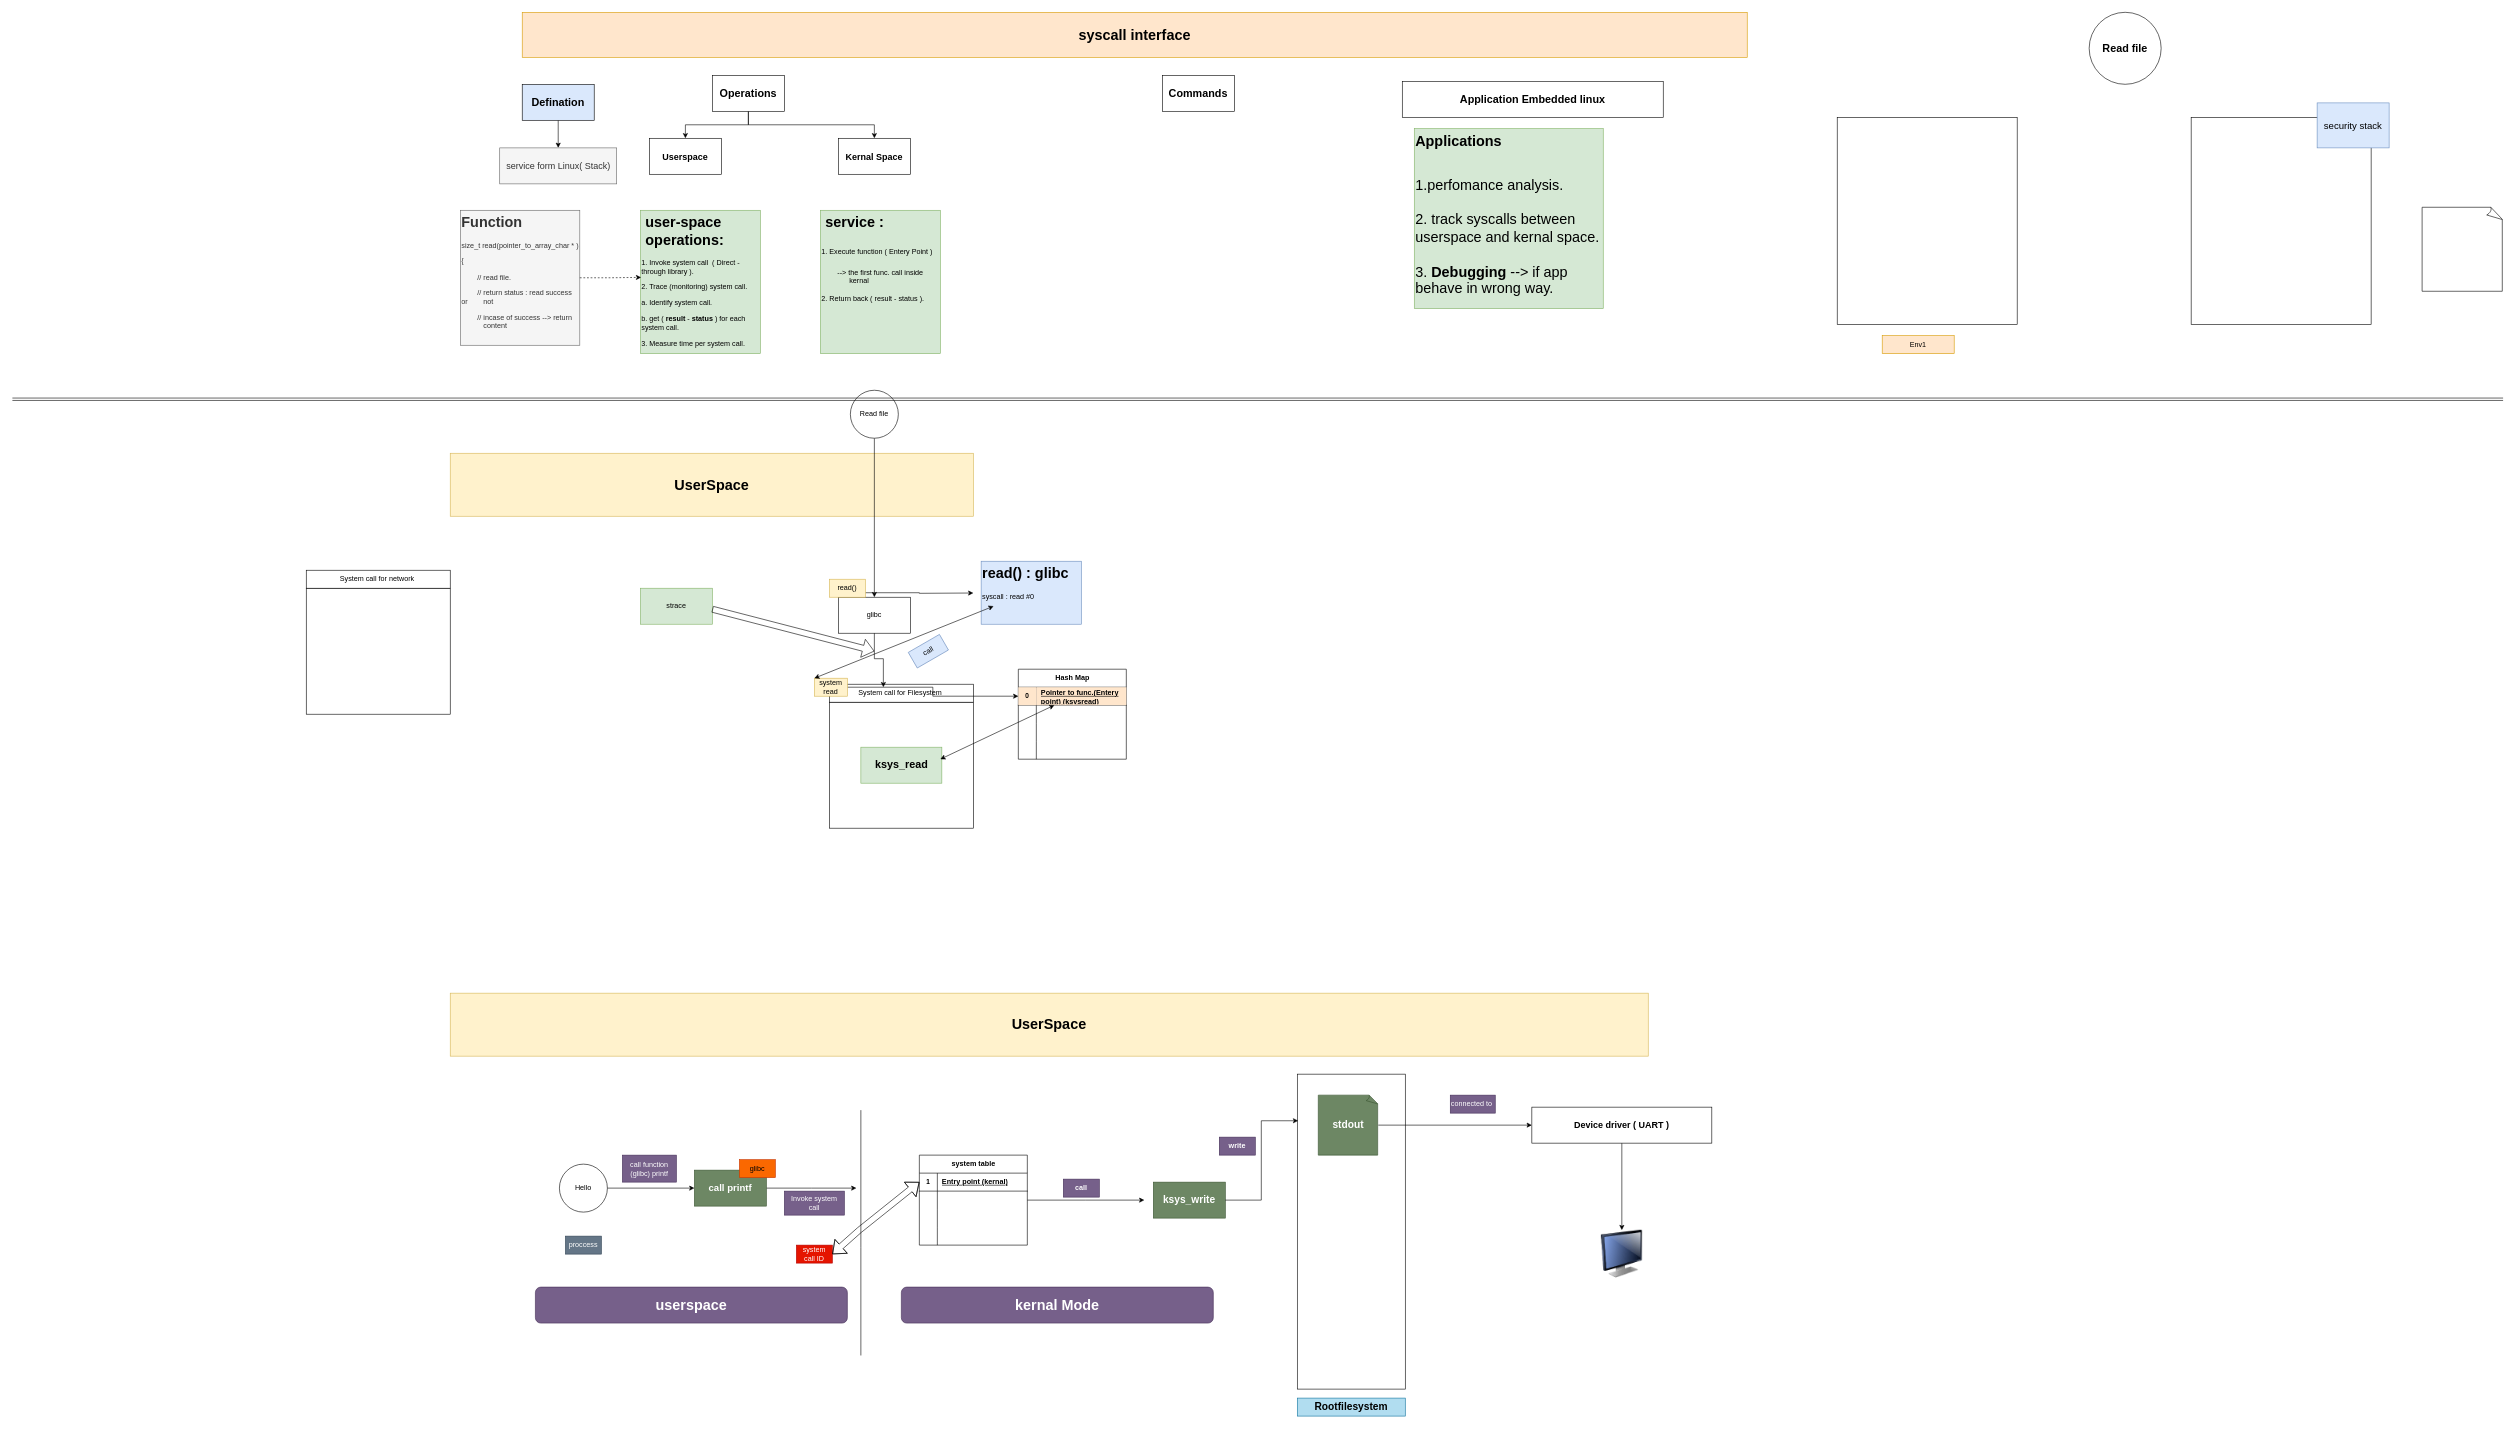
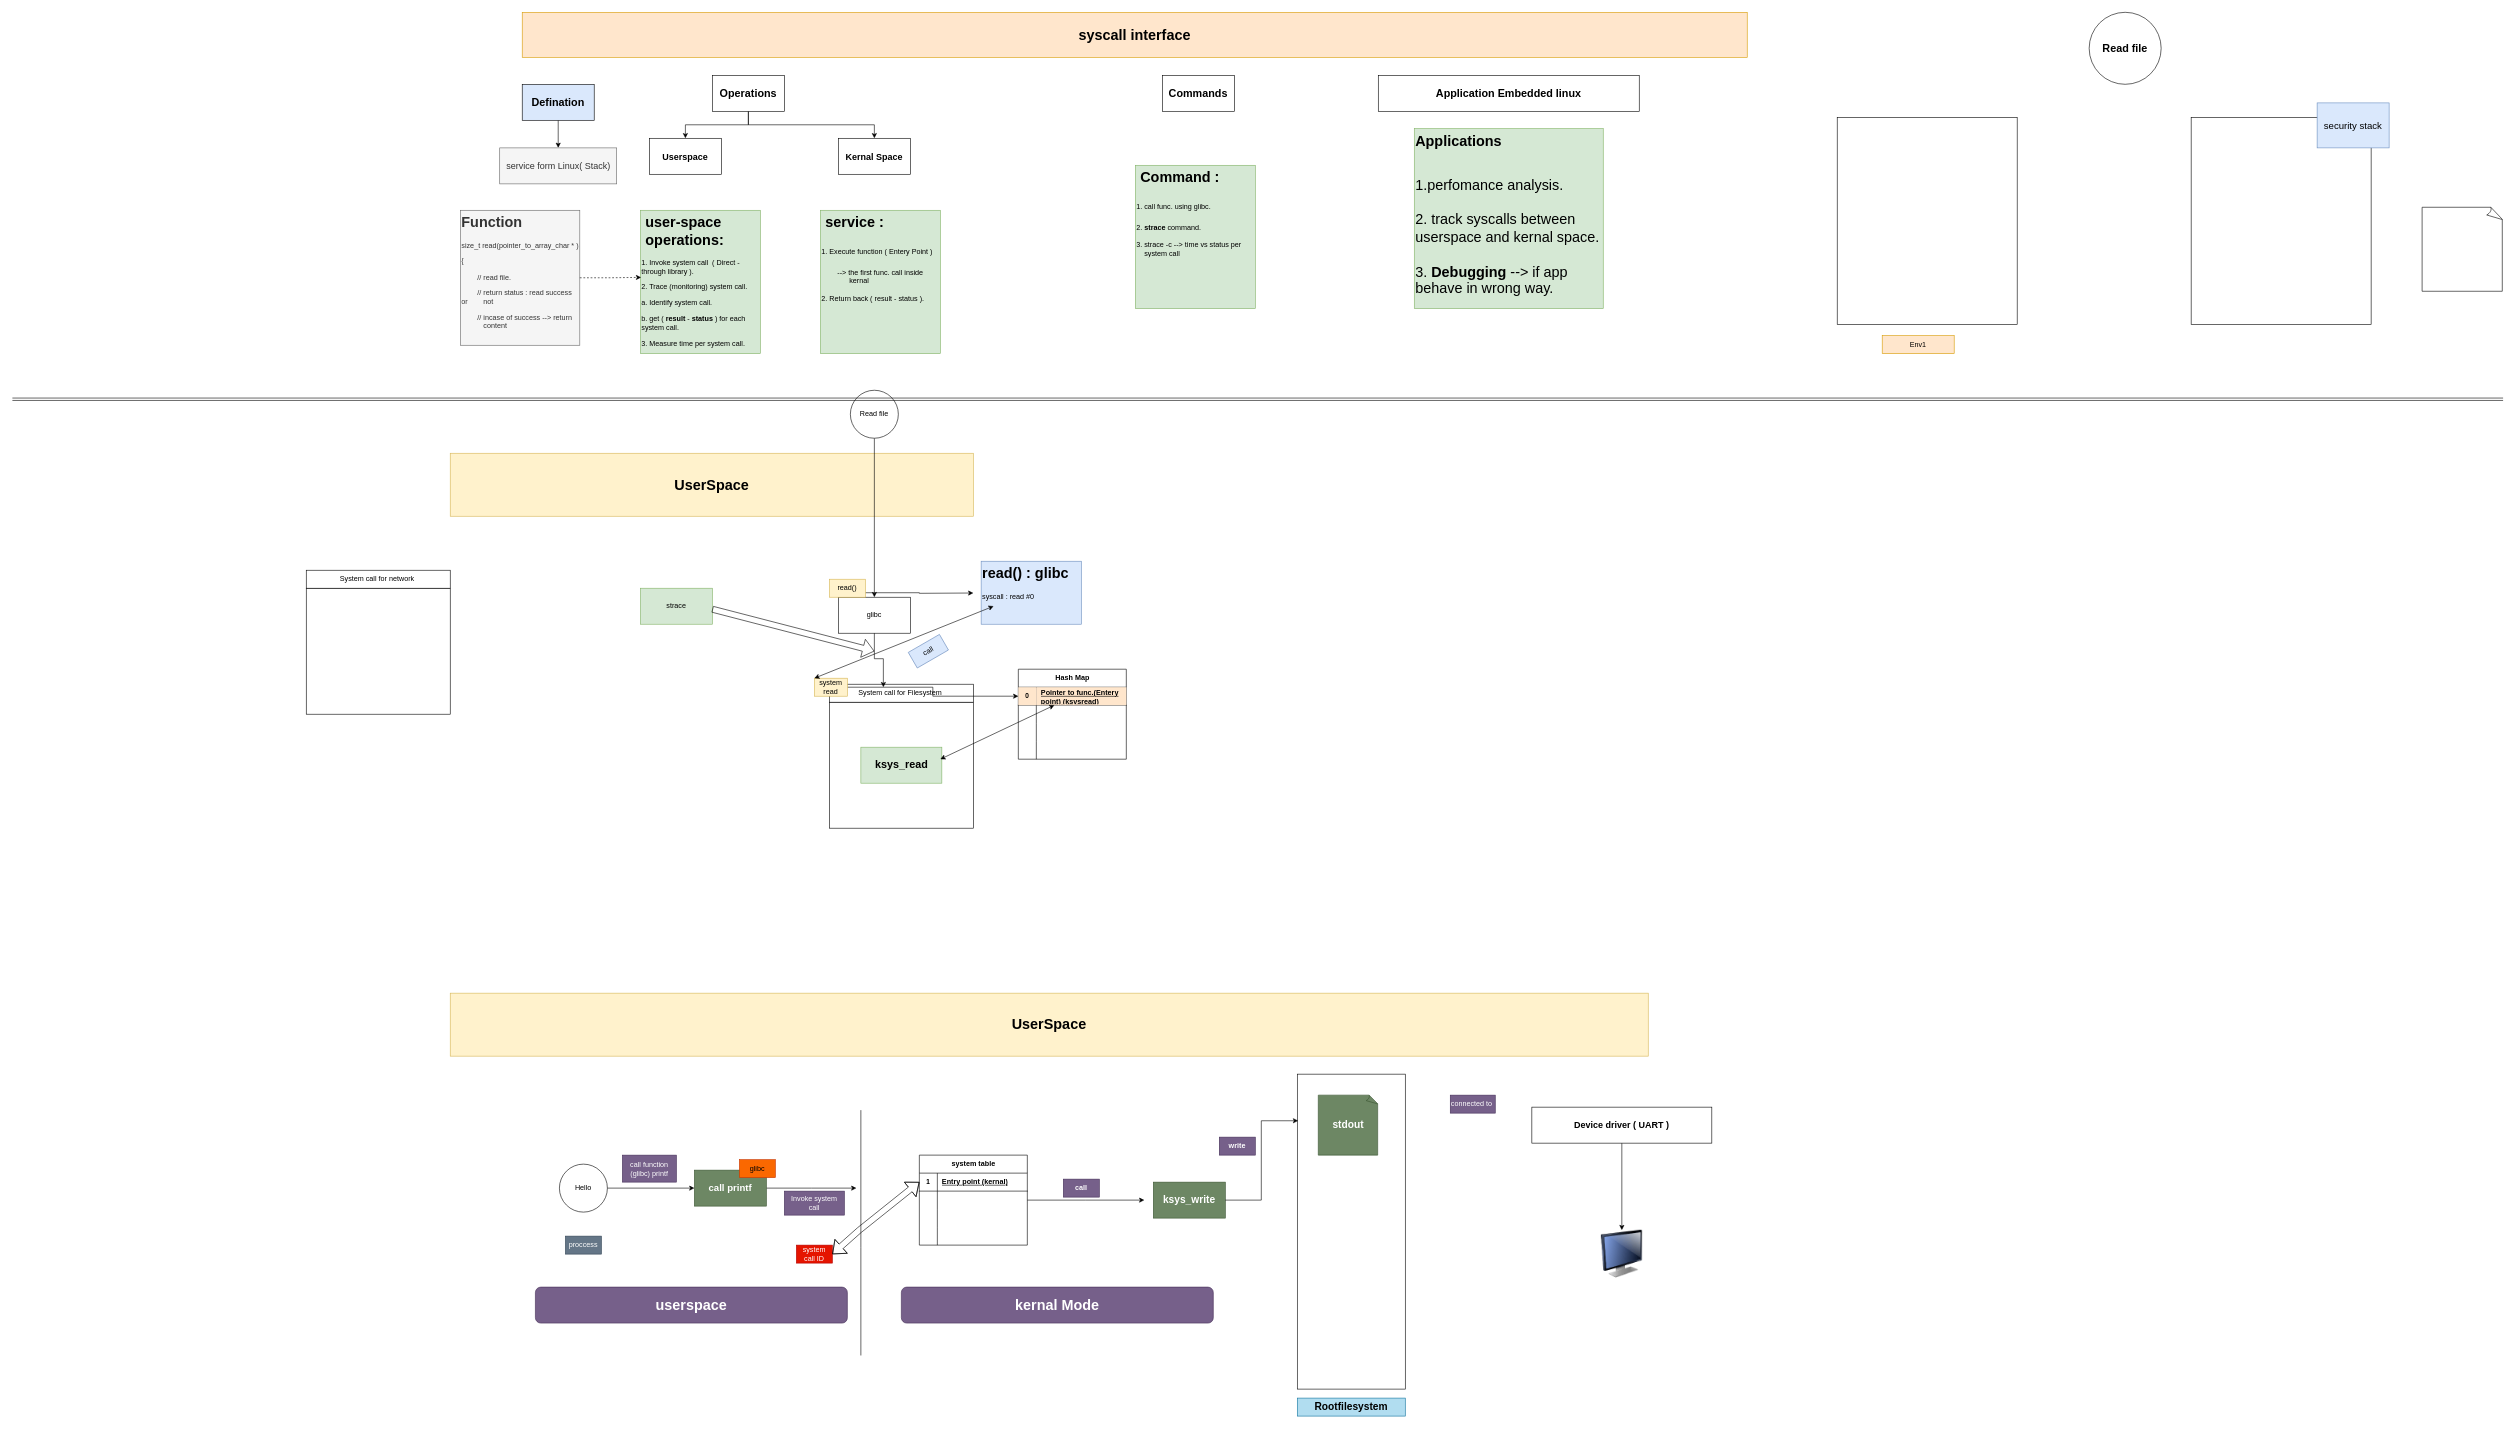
(1533, 99) -> (1509, 93)
none -> (1196, 237)
(1526, 1125) -> none
